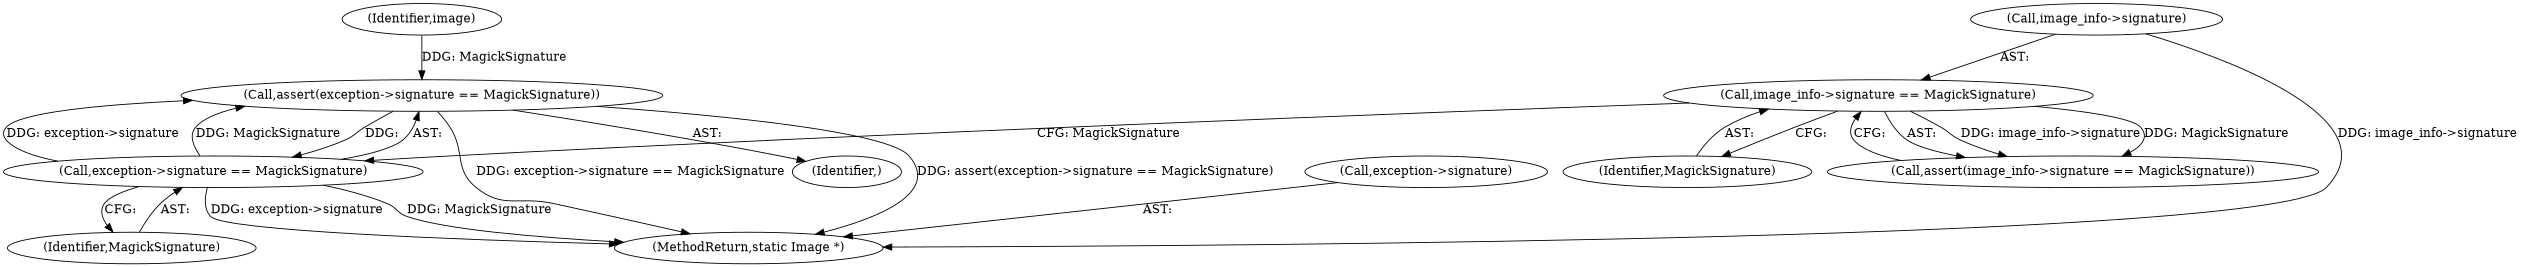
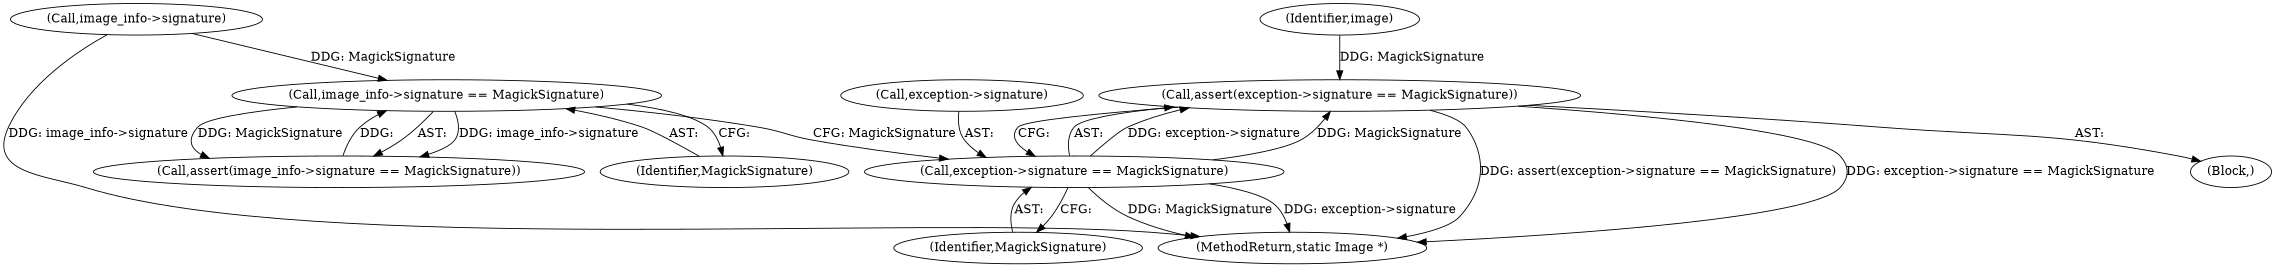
(2017, 57) -> (384, 57)
(384, 134) -> (1036, 134)
(1872, 134) -> (379, 134)
(847, 172) -> (2231, 172)
(1095, 209) -> (962, 135)
